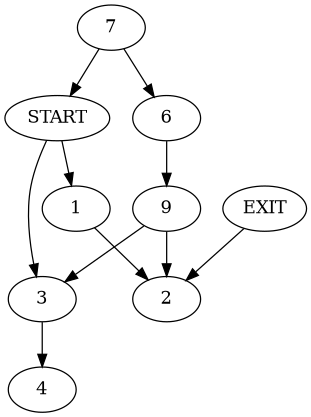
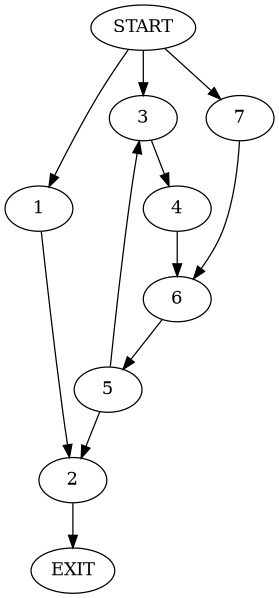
(88, 67) -> (188, 69)
(167, 209) -> (108, 390)
none -> (177, 248)
(220, 250) -> (73, 519)
